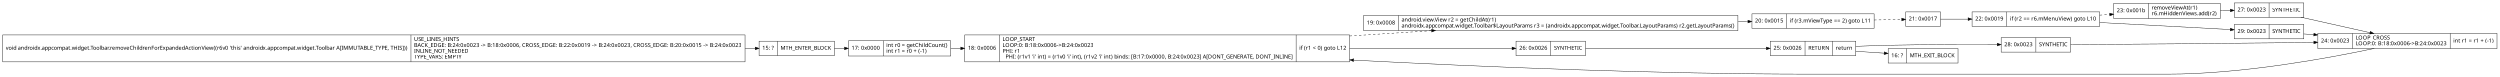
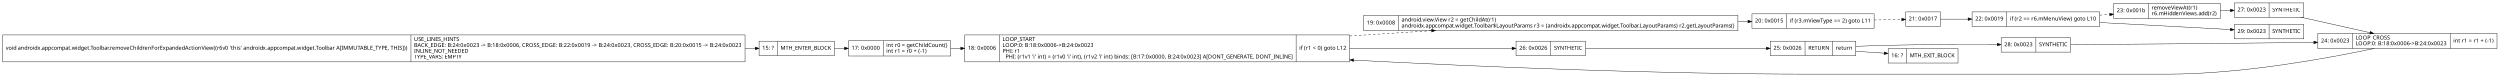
(2309, 34) -> none
